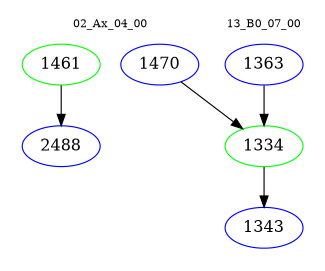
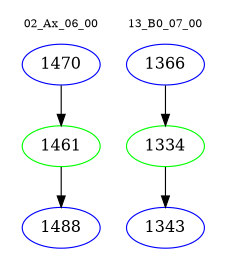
(110, 24) -> (61, 24)
(264, 65) -> (165, 65)
(201, 97) -> (61, 100)
(61, 146) -> (61, 228)
